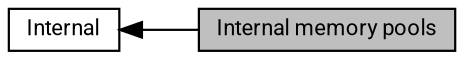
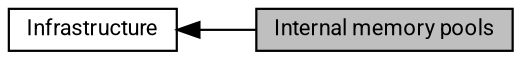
(64, 30) -> (93, 30)
